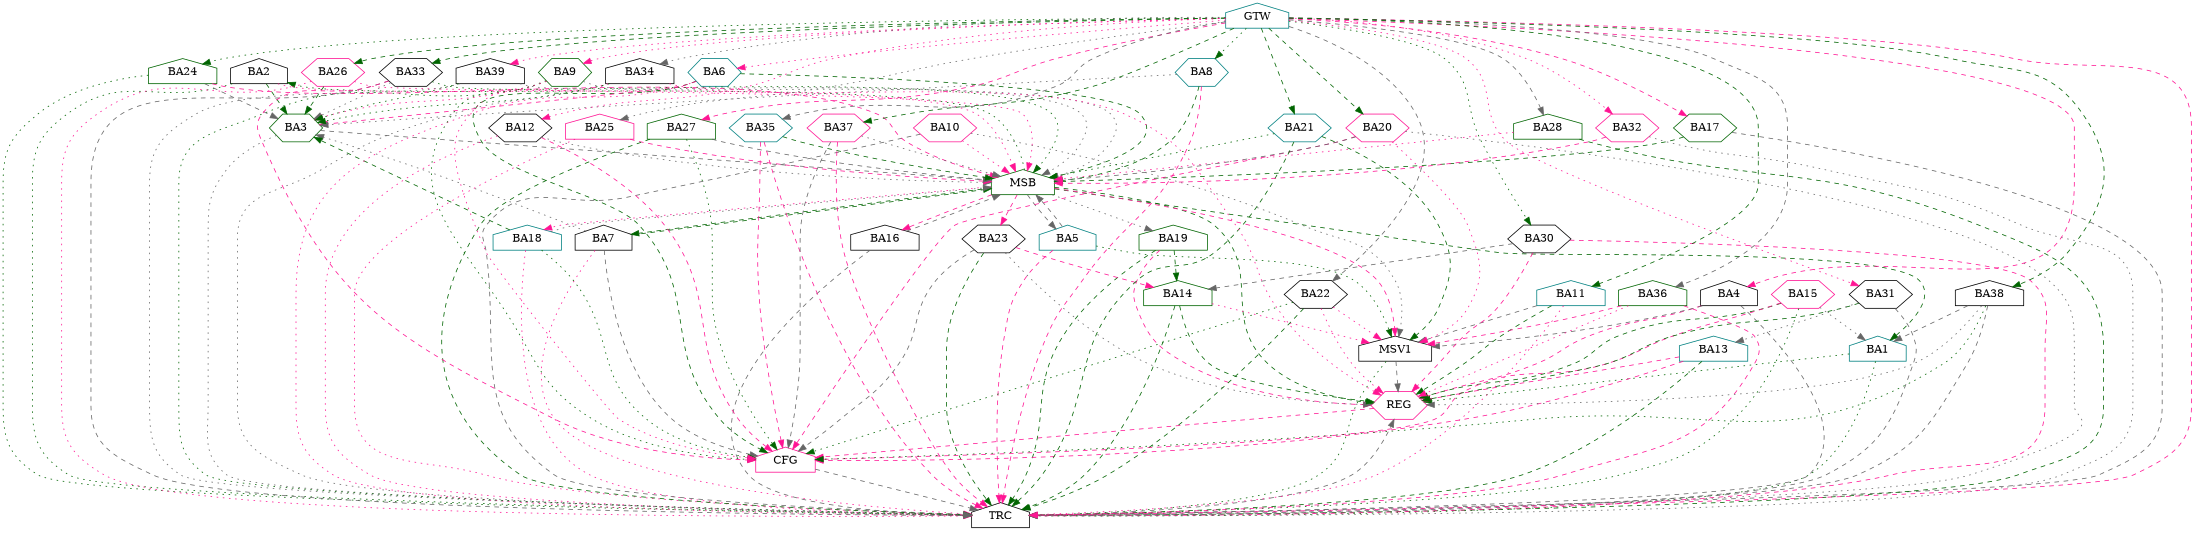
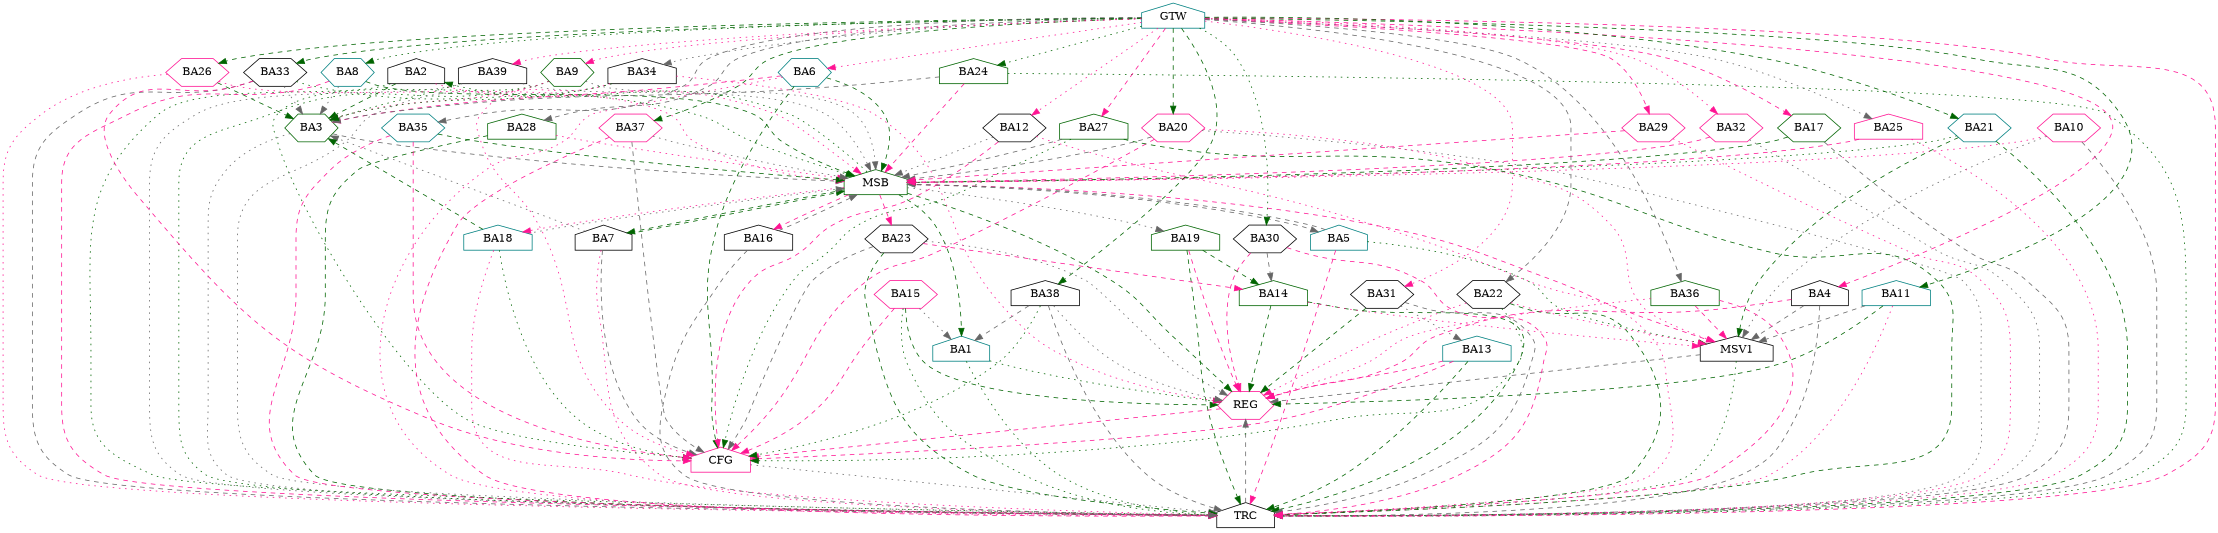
none -> (1653, 128)
(893, 489) -> (980, 488)
